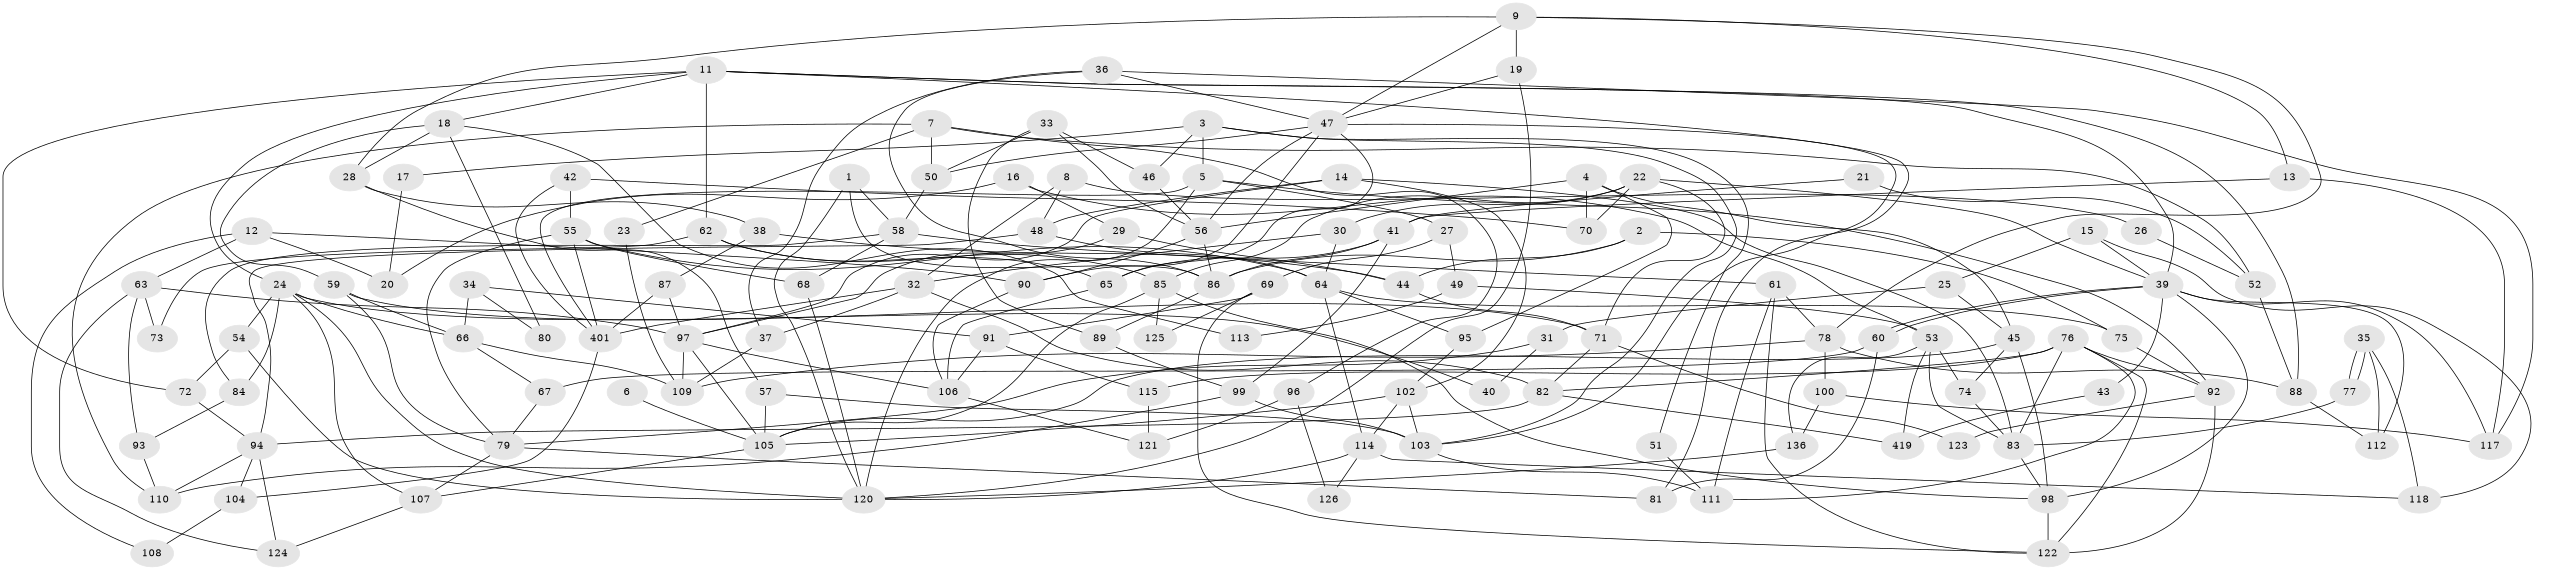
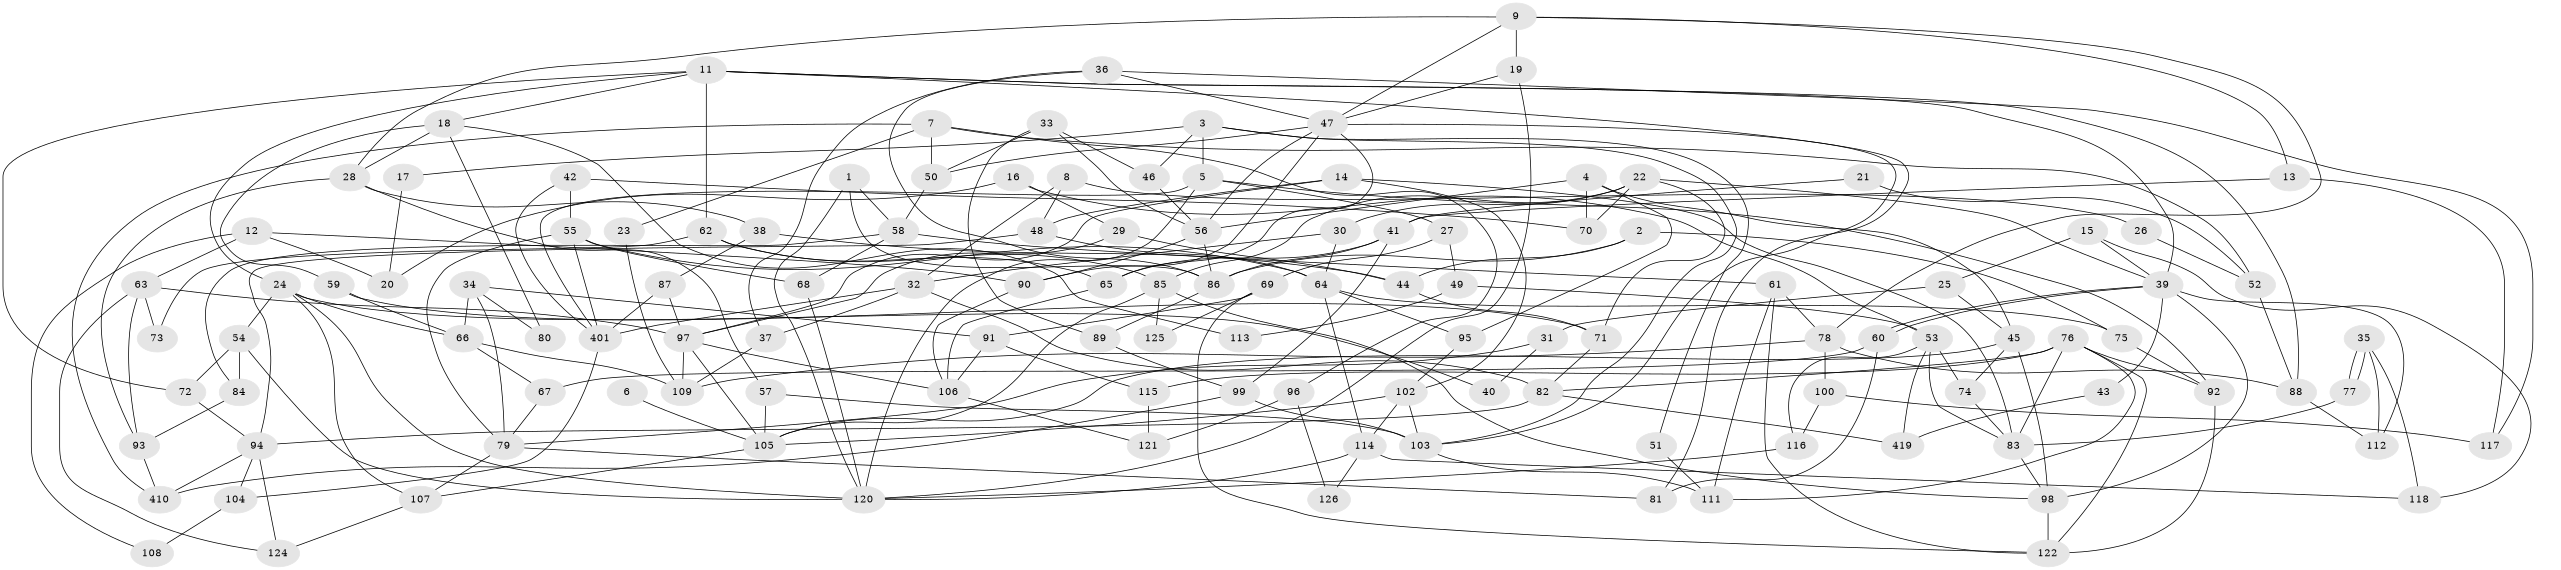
none -> (138, 244)
(2388, 316) -> none
(273, 333) -> (239, 366)
(398, 386) -> (499, 370)
(1797, 446) -> (1797, 446)
(1959, 446) -> none
(160, 500) -> (160, 500)
